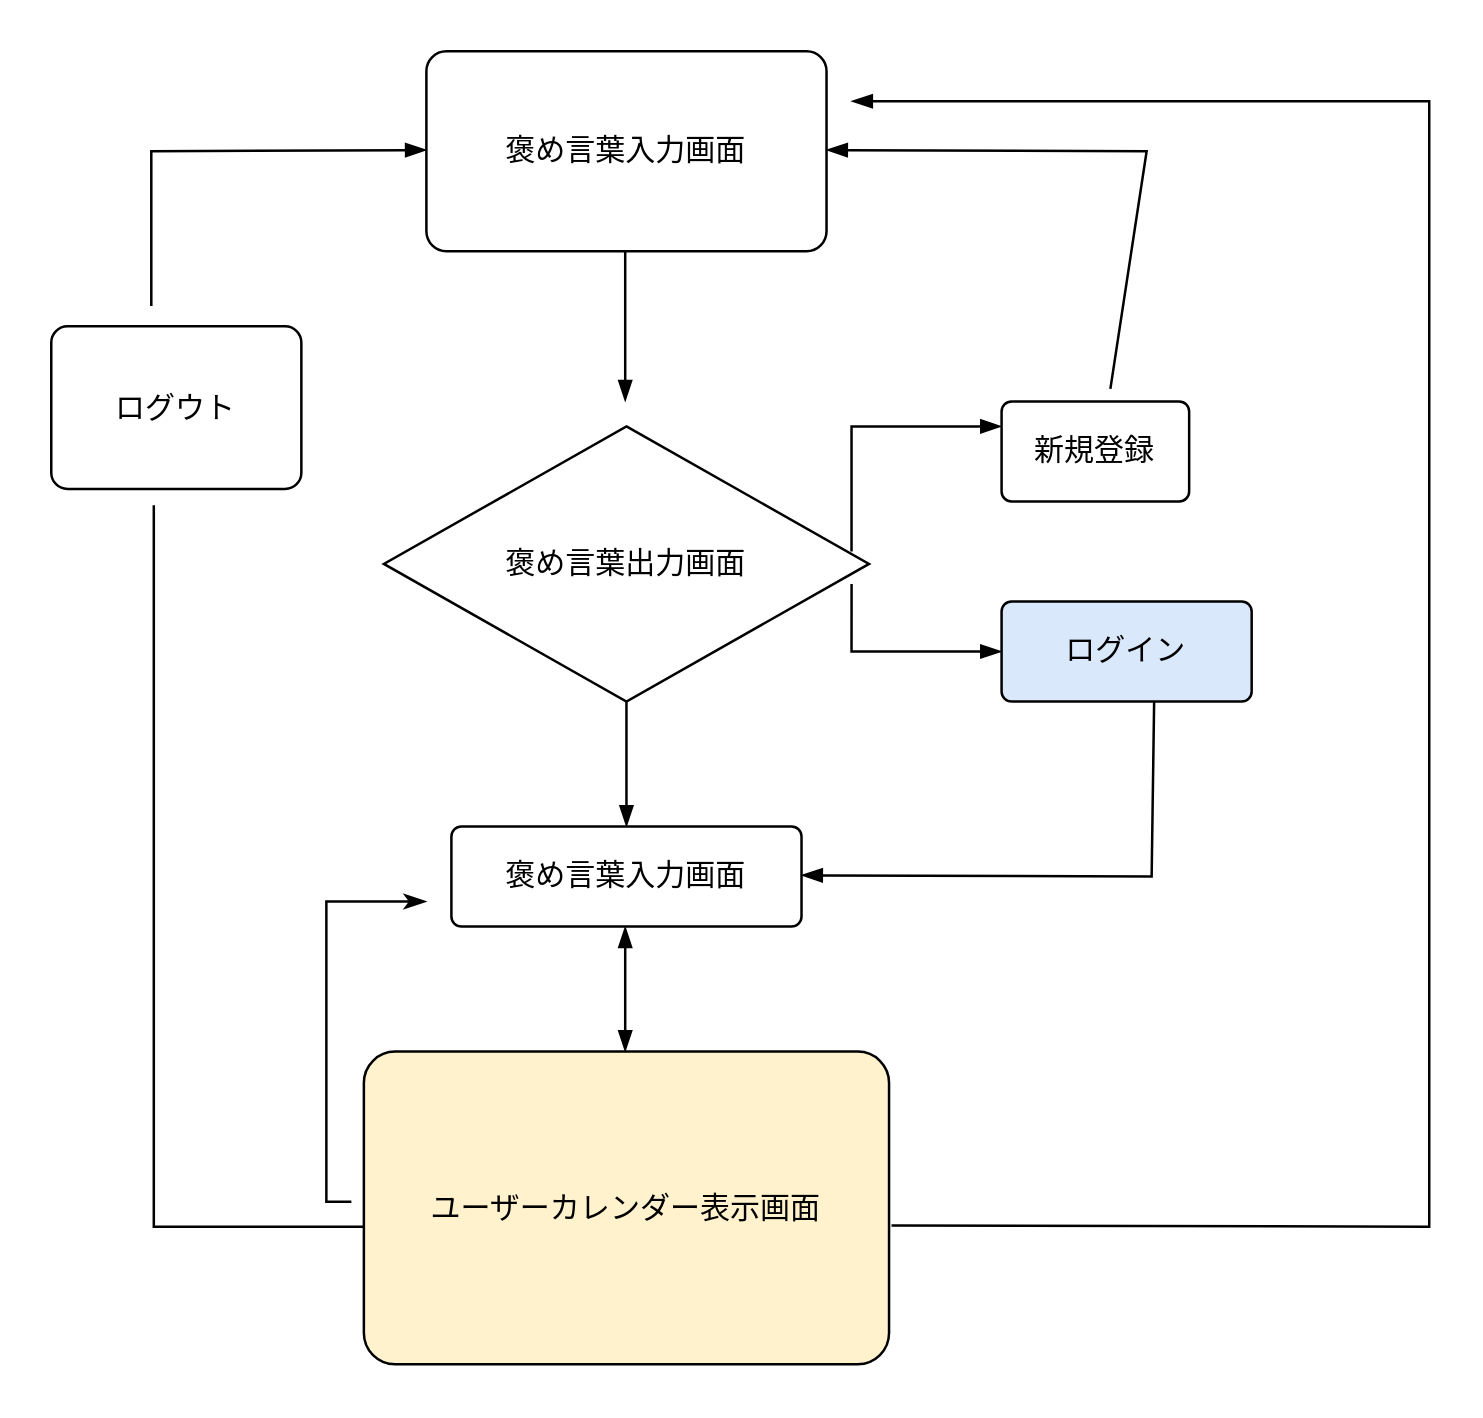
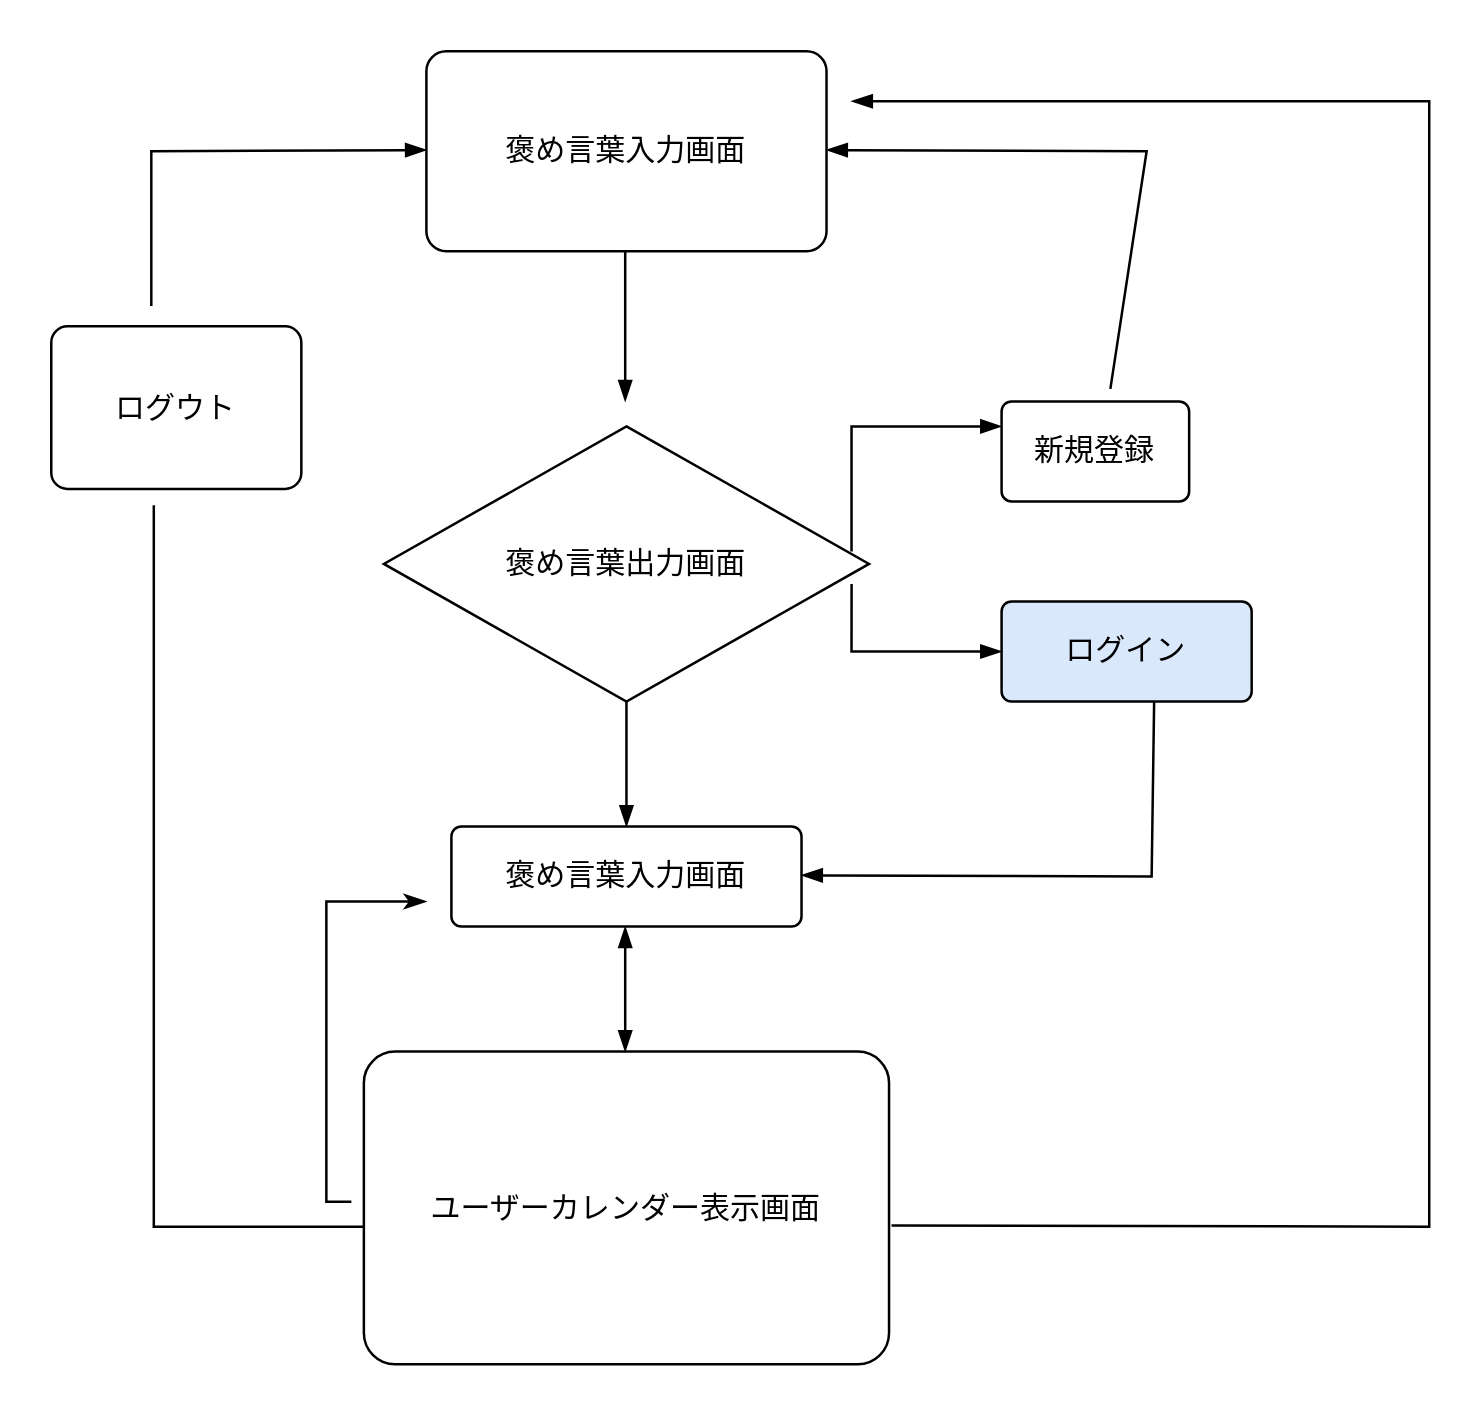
(626, 1208) -> (626, 1208)
